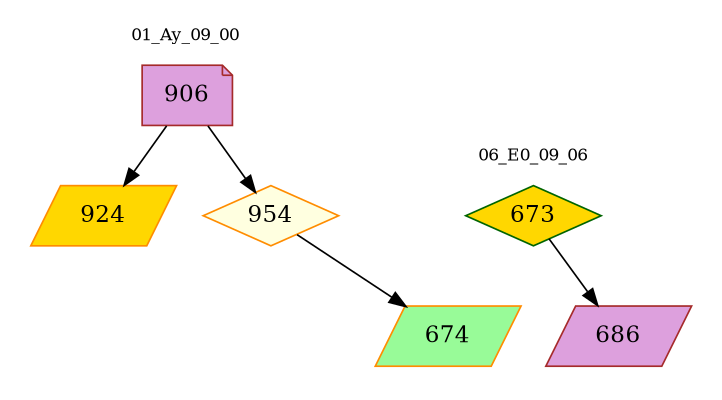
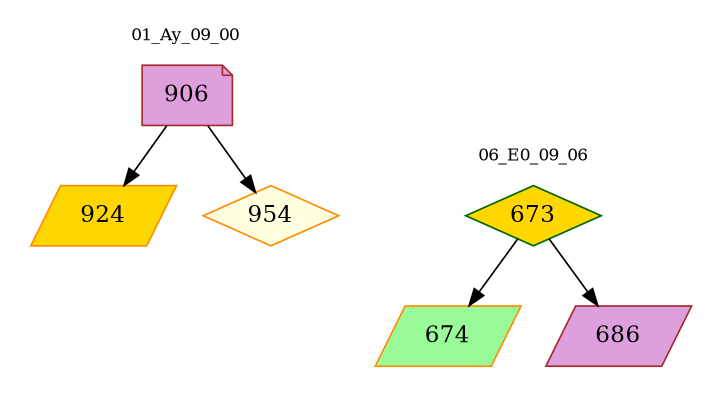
(352, 271) -> (499, 265)
